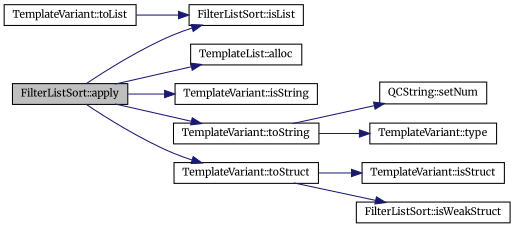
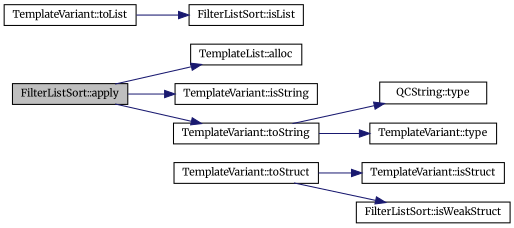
(137, 53) -> none
(433, 93) -> (433, 93)
(137, 135) -> none
